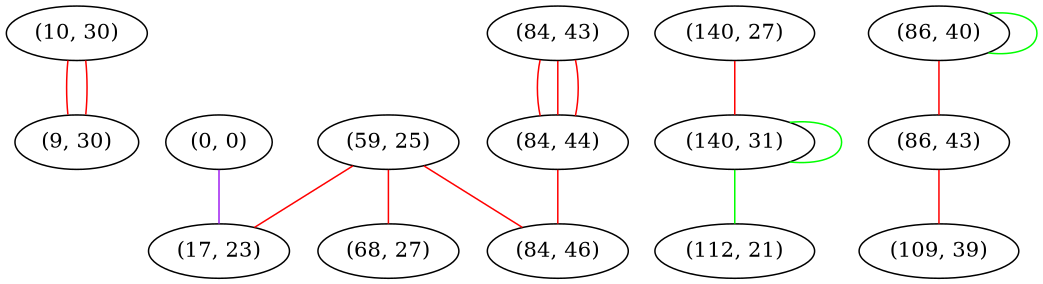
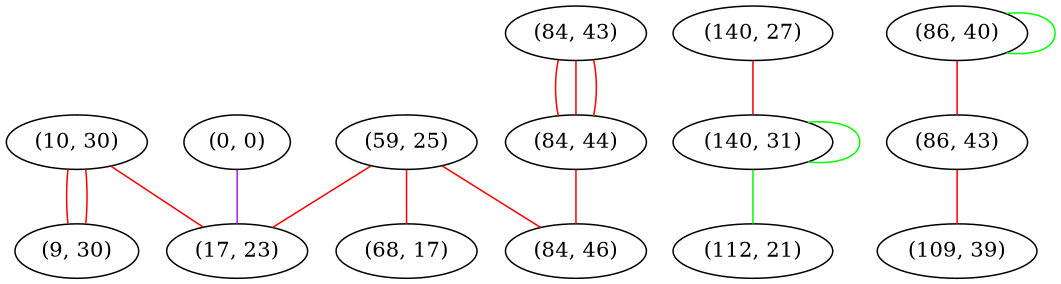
none -> (157, 197)
(388, 251) -> (407, 251)
